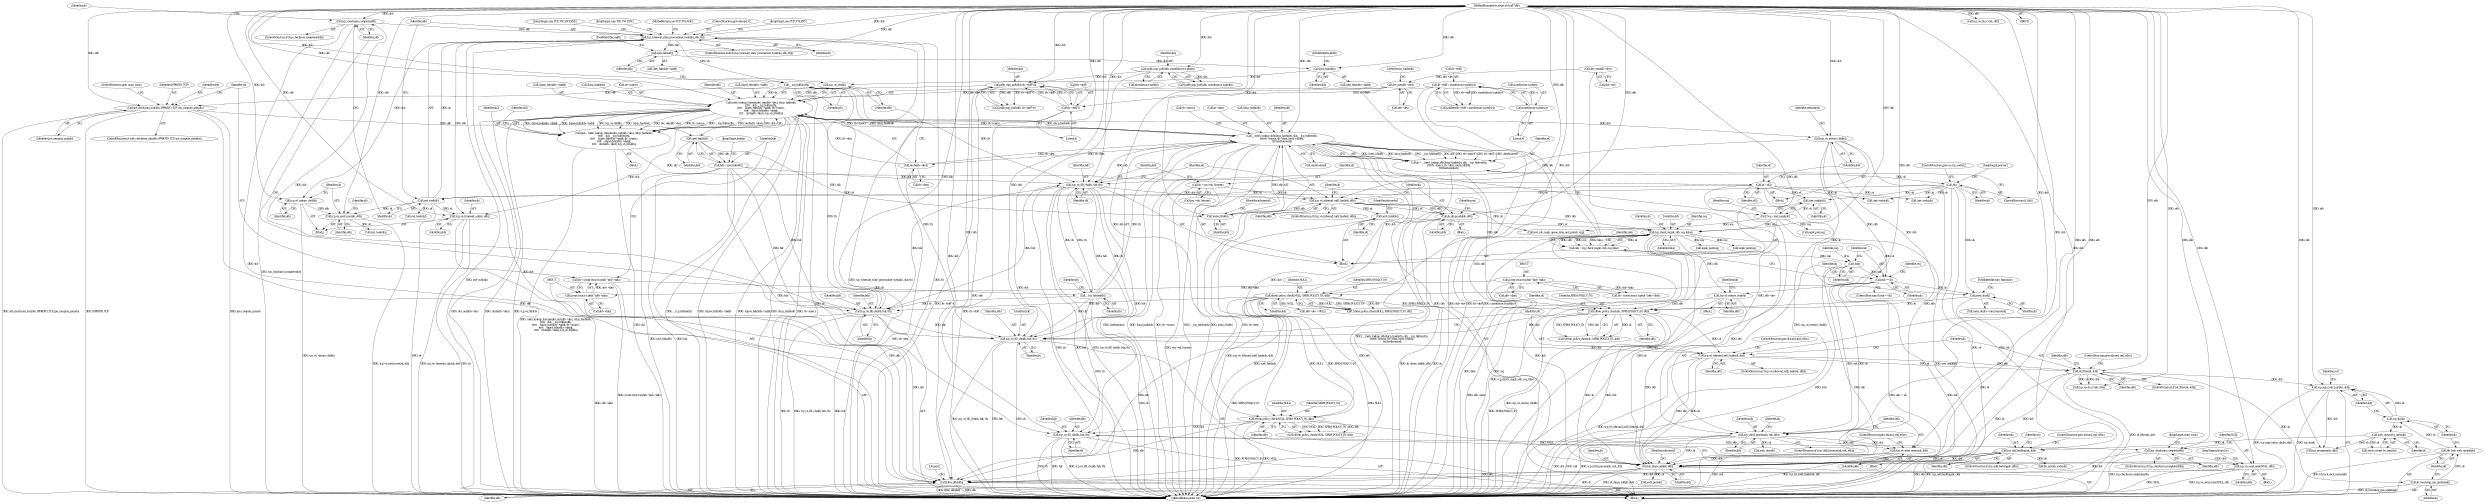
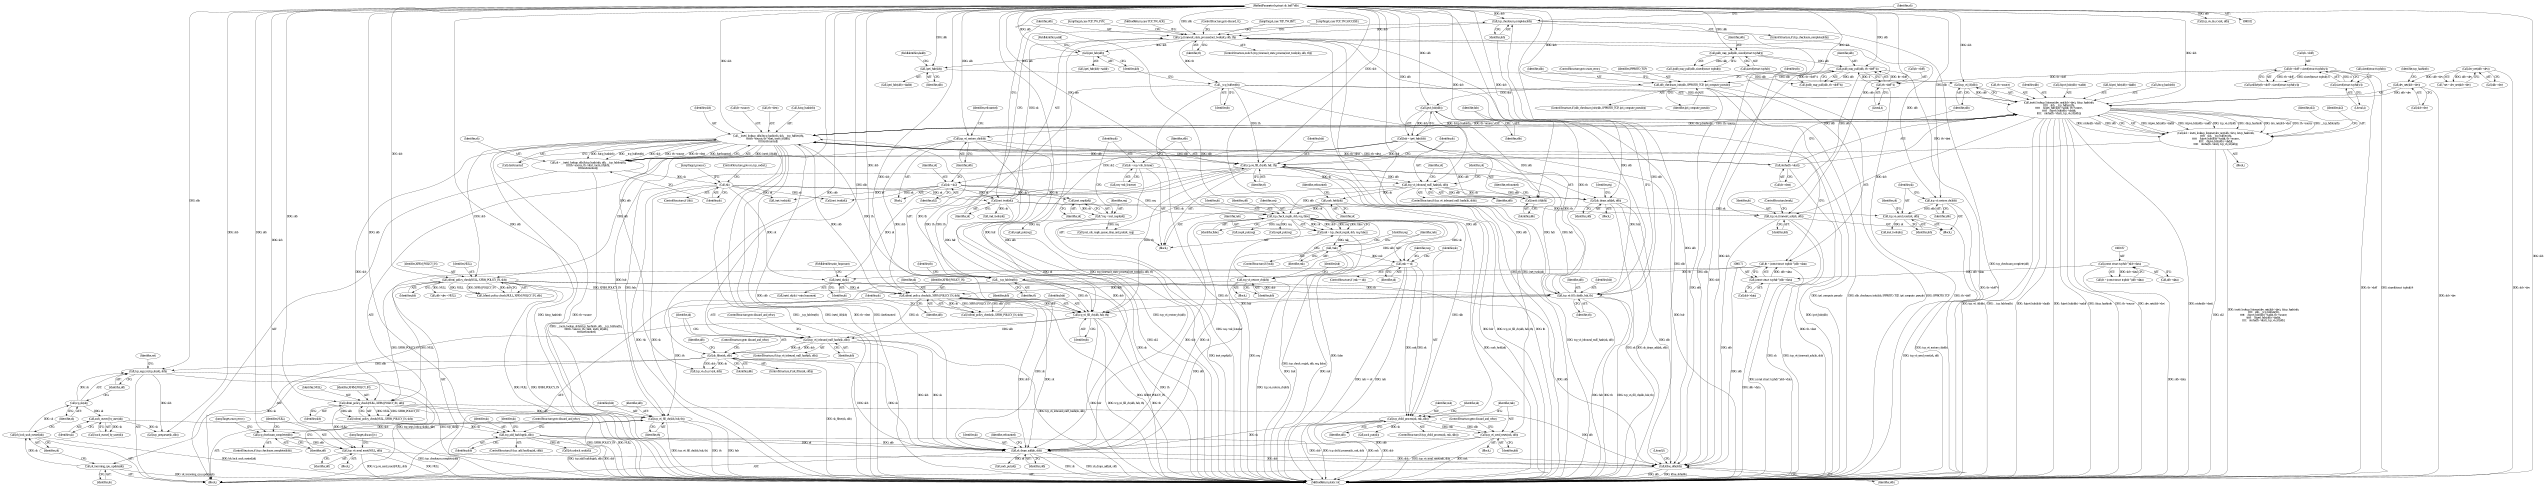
(833, 10) -> (1634, 10)
none -> (2454, 85)
(734, 139) -> none
none -> (1779, 201)
(1737, 229) -> (1122, 195)
none -> (1259, 264)
